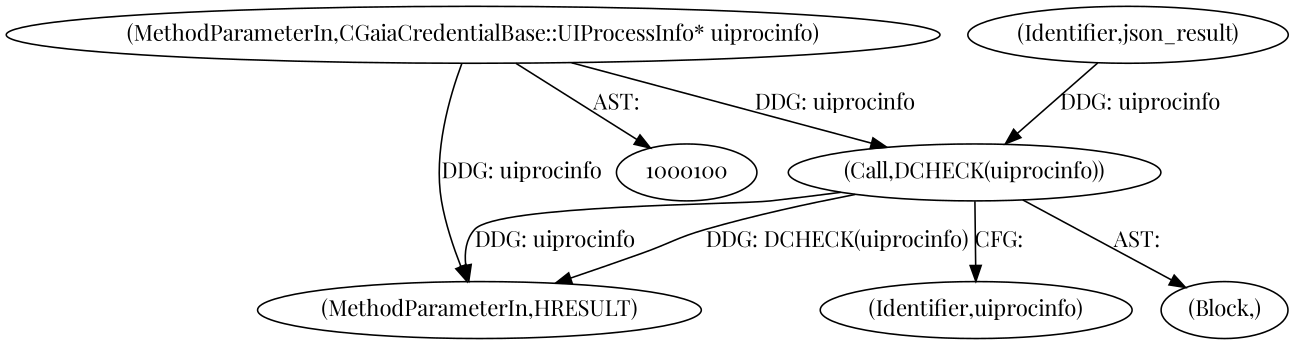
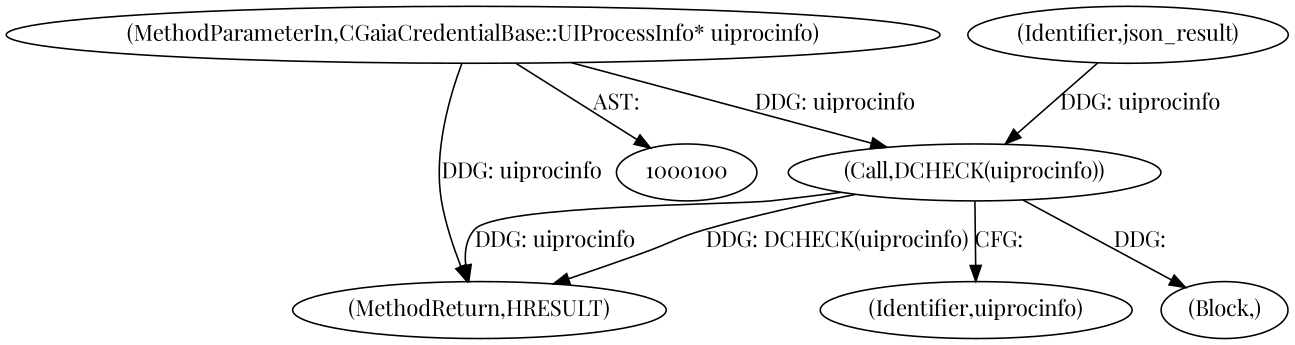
(1141, 241) -> (1143, 241)
(479, 310) -> (479, 310)
